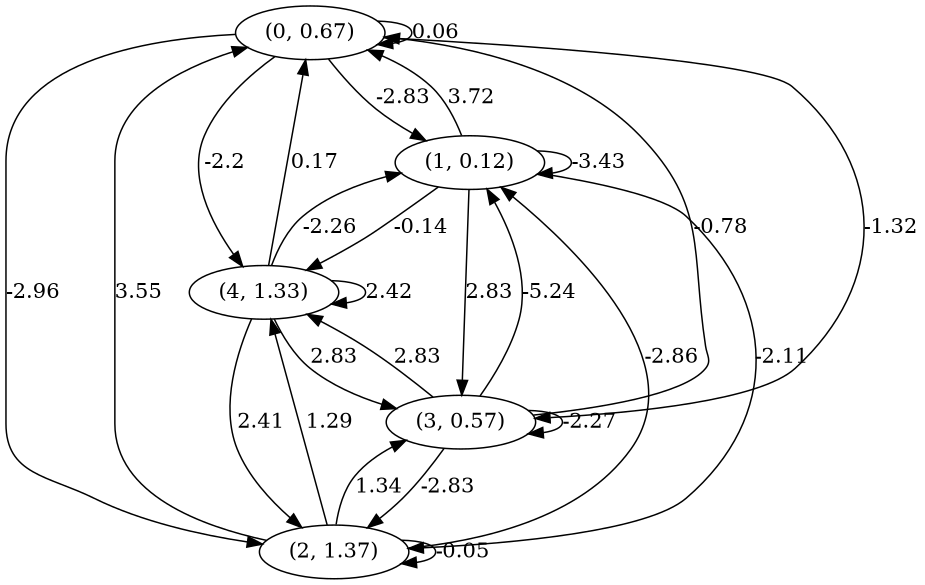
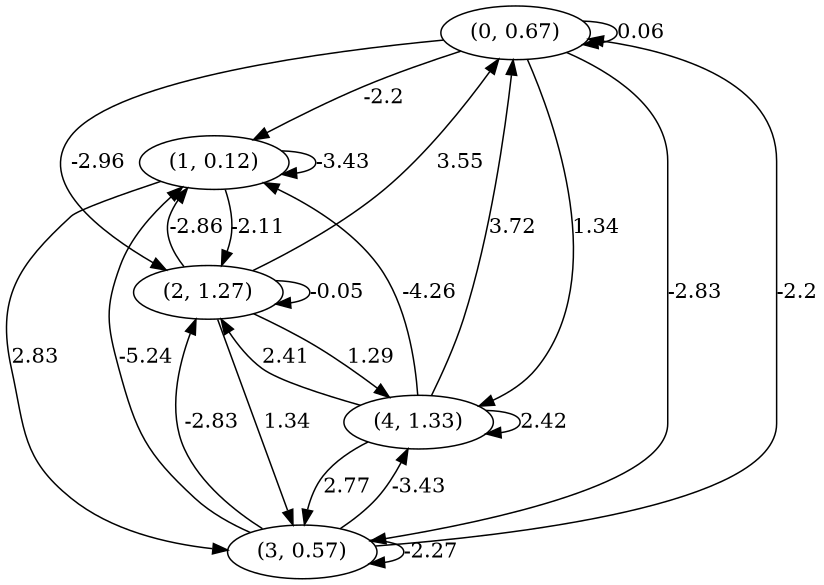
(431, 86) -> none
(403, 98) -> (384, 98)
(225, 163) -> (596, 227)
(315, 163) -> (513, 227)
(330, 227) -> (430, 292)
(721, 227) -> (798, 292)
(891, 227) -> (695, 292)
(381, 228) -> none
(334, 357) -> (347, 487)
(418, 357) -> (419, 487)
(334, 552) -> (208, 292)
